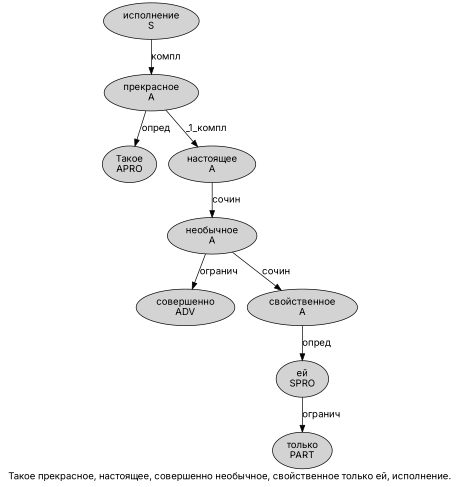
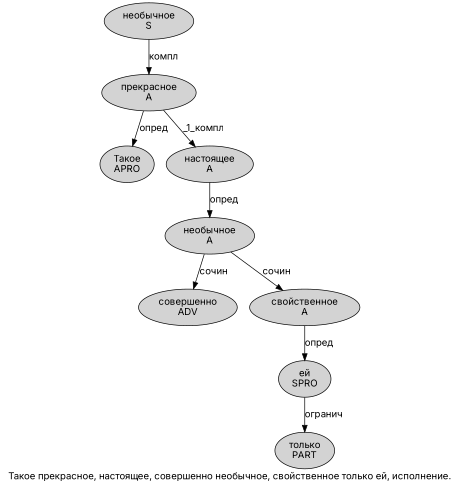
(151, 21) -> (149, 21)
(227, 200) -> (224, 200)
(219, 272) -> (214, 272)
